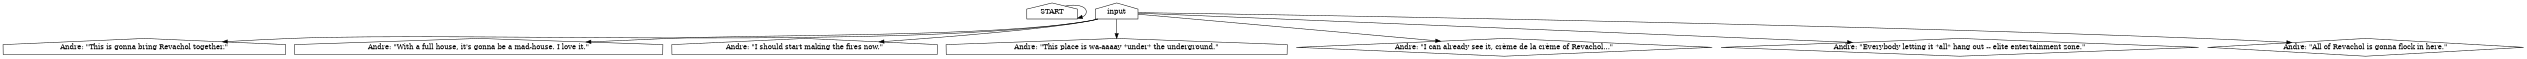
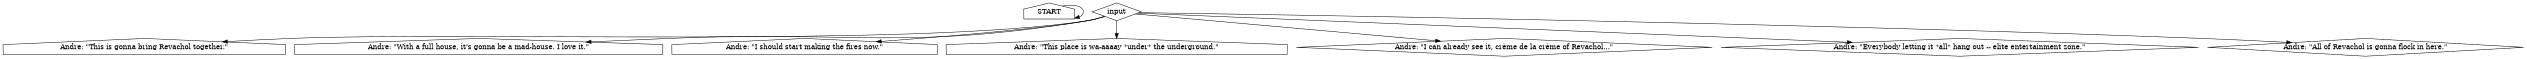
(1117, 12) -> (1117, 12)
